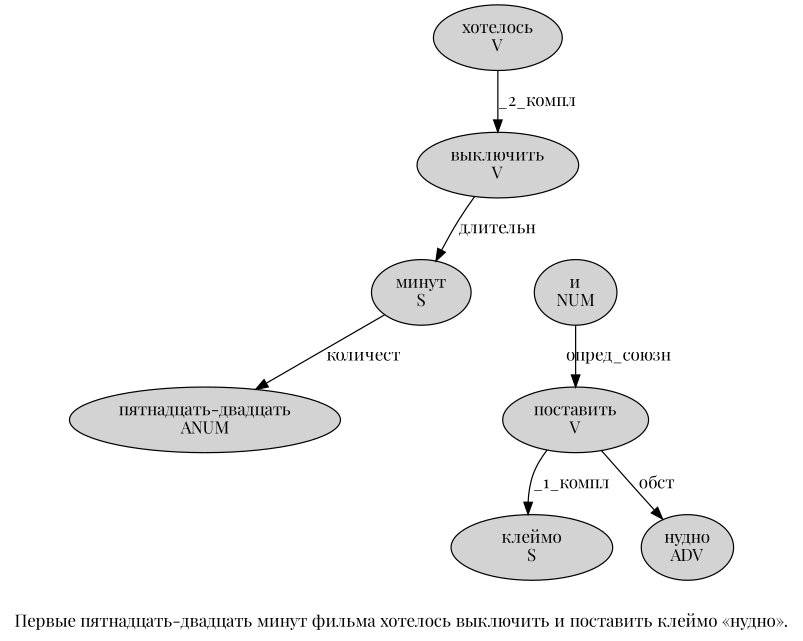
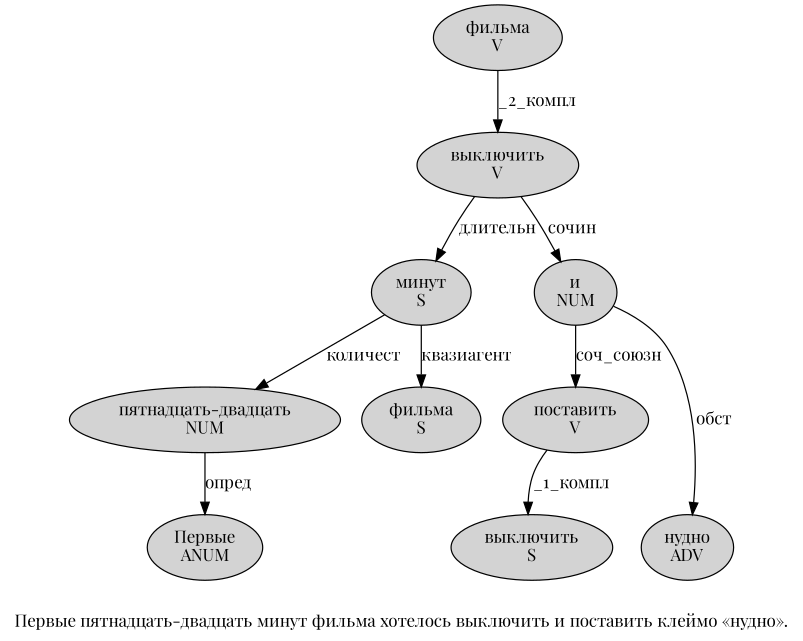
(498, 38) -> (498, 38)
none -> (539, 223)
(619, 356) -> (619, 356)
(205, 420) -> (205, 420)
none -> (421, 420)
(628, 480) -> (685, 389)
none -> (205, 547)
(532, 547) -> (532, 547)
